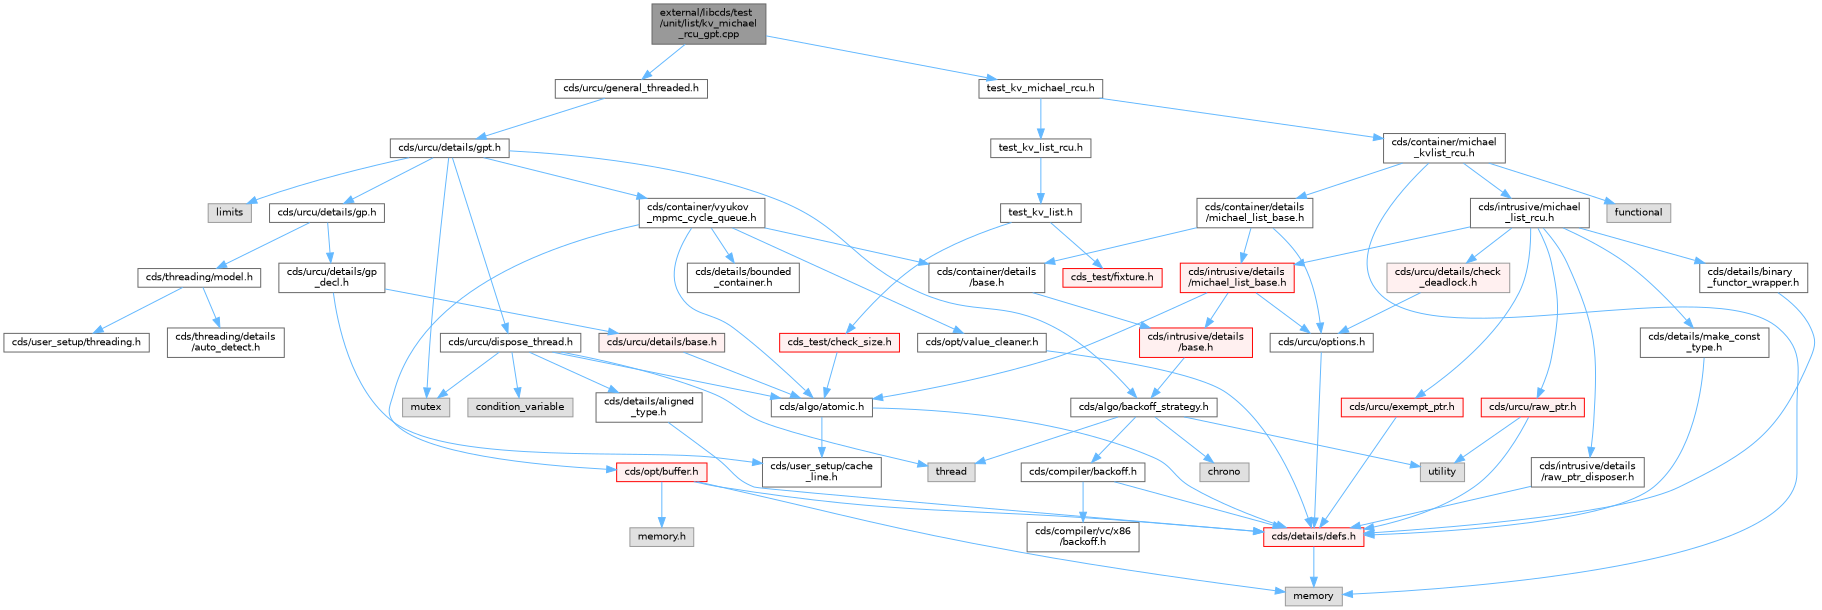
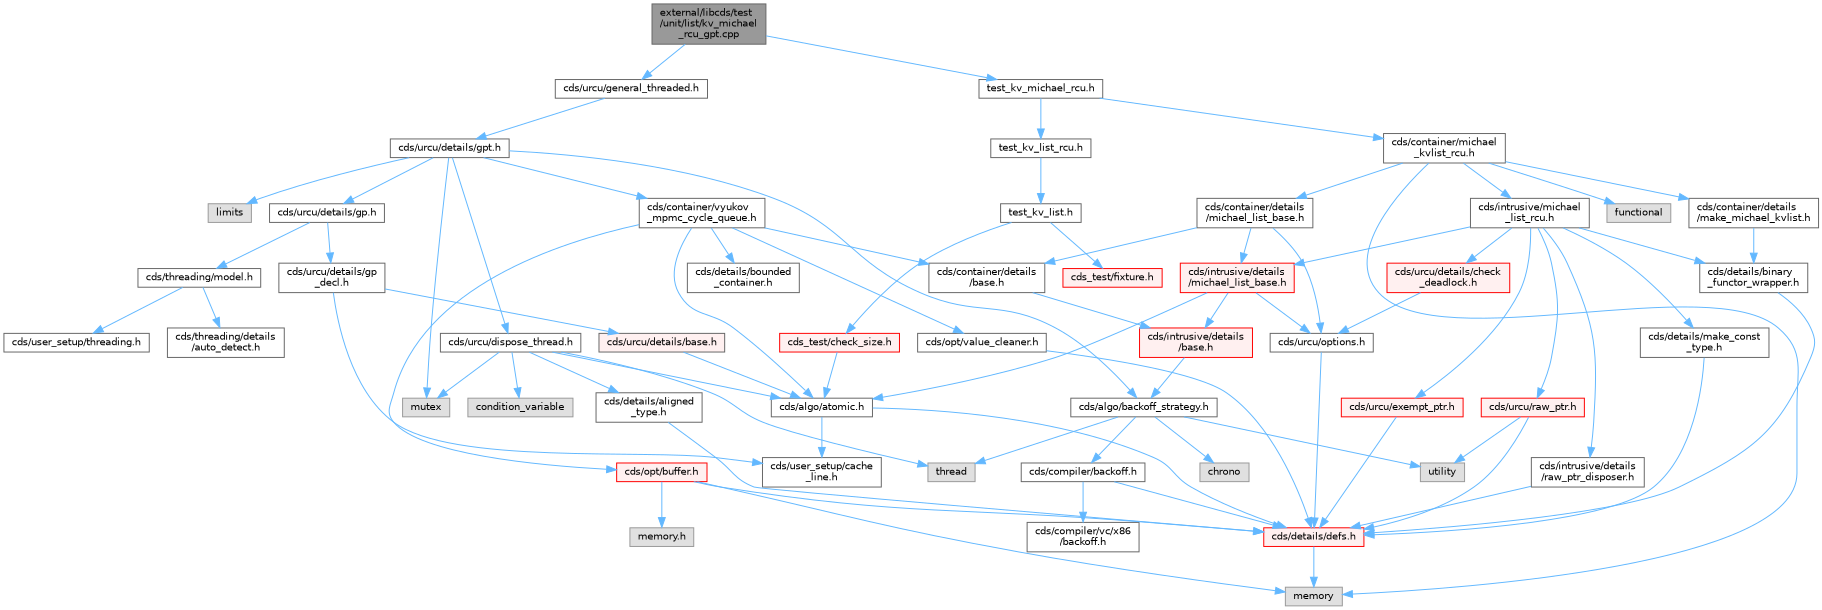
none -> (1754, 213)
(1448, 278) -> (1448, 278)
